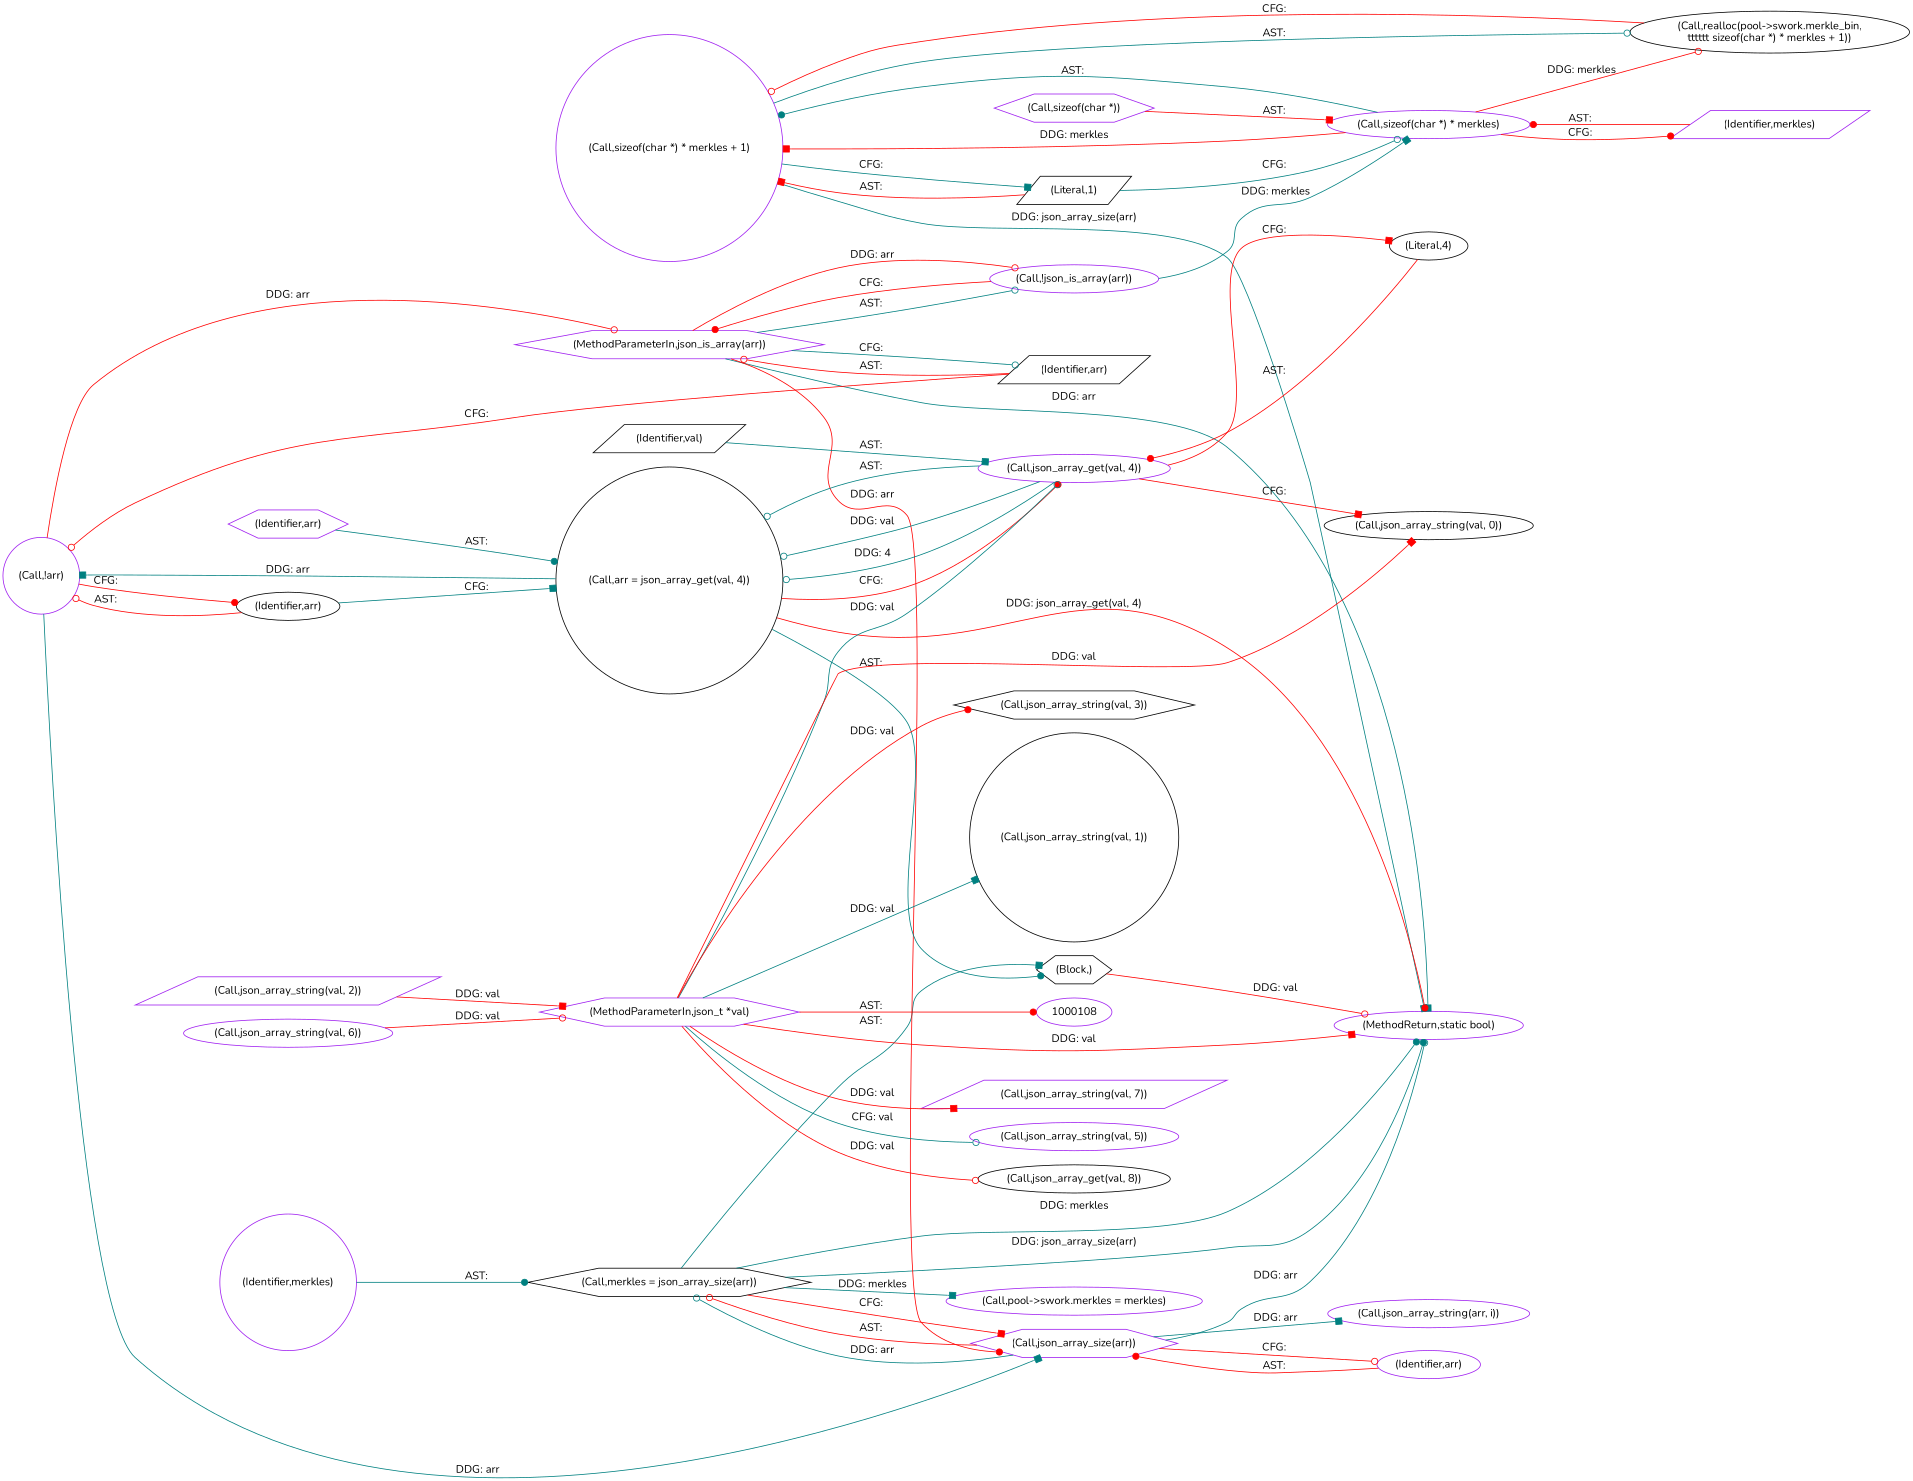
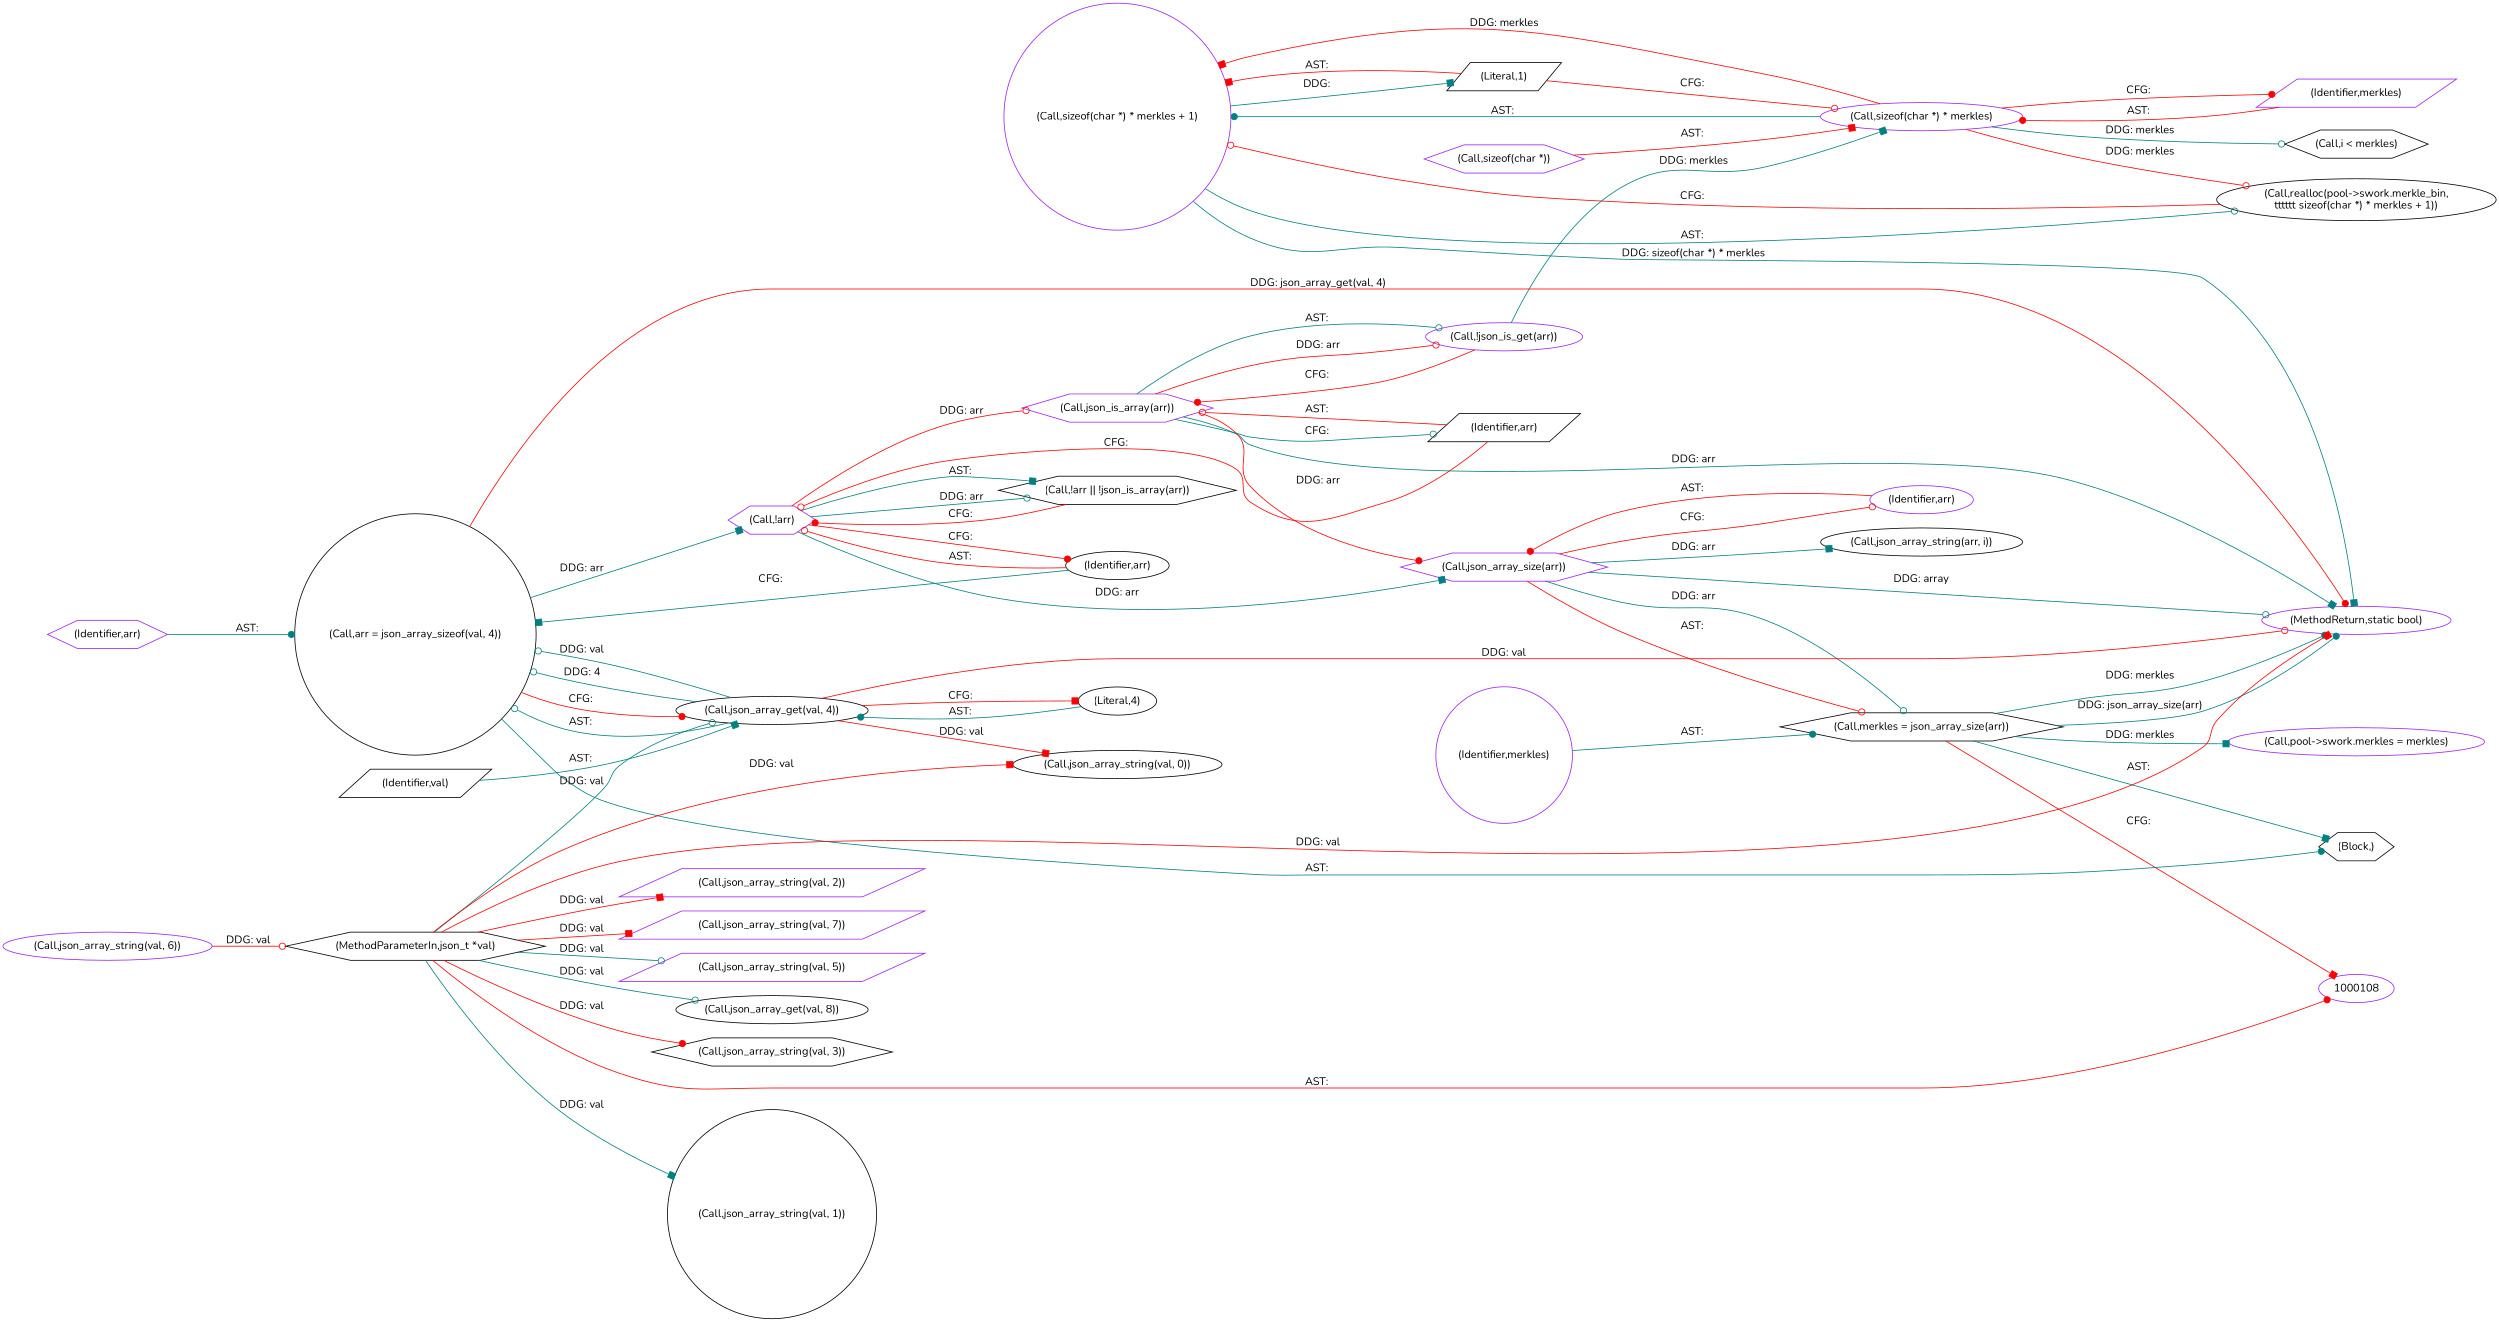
none -> (2356, 144)
(873, 165) -> (1318, 84)
(1260, 180) -> (1689, 94)
(1074, 217) -> (1694, 253)
(1074, 279) -> (1504, 337)
(669, 345) -> (1117, 408)
(1301, 381) -> (973, 718)
(1074, 468) -> (772, 710)
none -> (1117, 490)
(1276, 492) -> (962, 732)
(41, 576) -> (772, 520)
(669, 580) -> (415, 634)
(1234, 992) -> (1551, 659)
(477, 1001) -> (567, 914)
(669, 1012) -> (415, 946)
(873, 1117) -> (582, 949)
(1074, 1137) -> (772, 967)
(809, 1138) -> (585, 982)
(1276, 1276) -> (1922, 579)
(1429, 1314) -> (1922, 542)
(872, 1315) -> (2137, 857)
